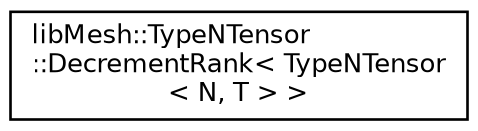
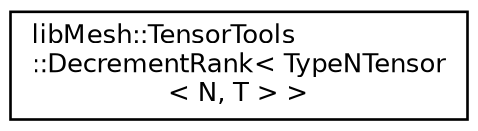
(239, 66) -> (239, 66)
